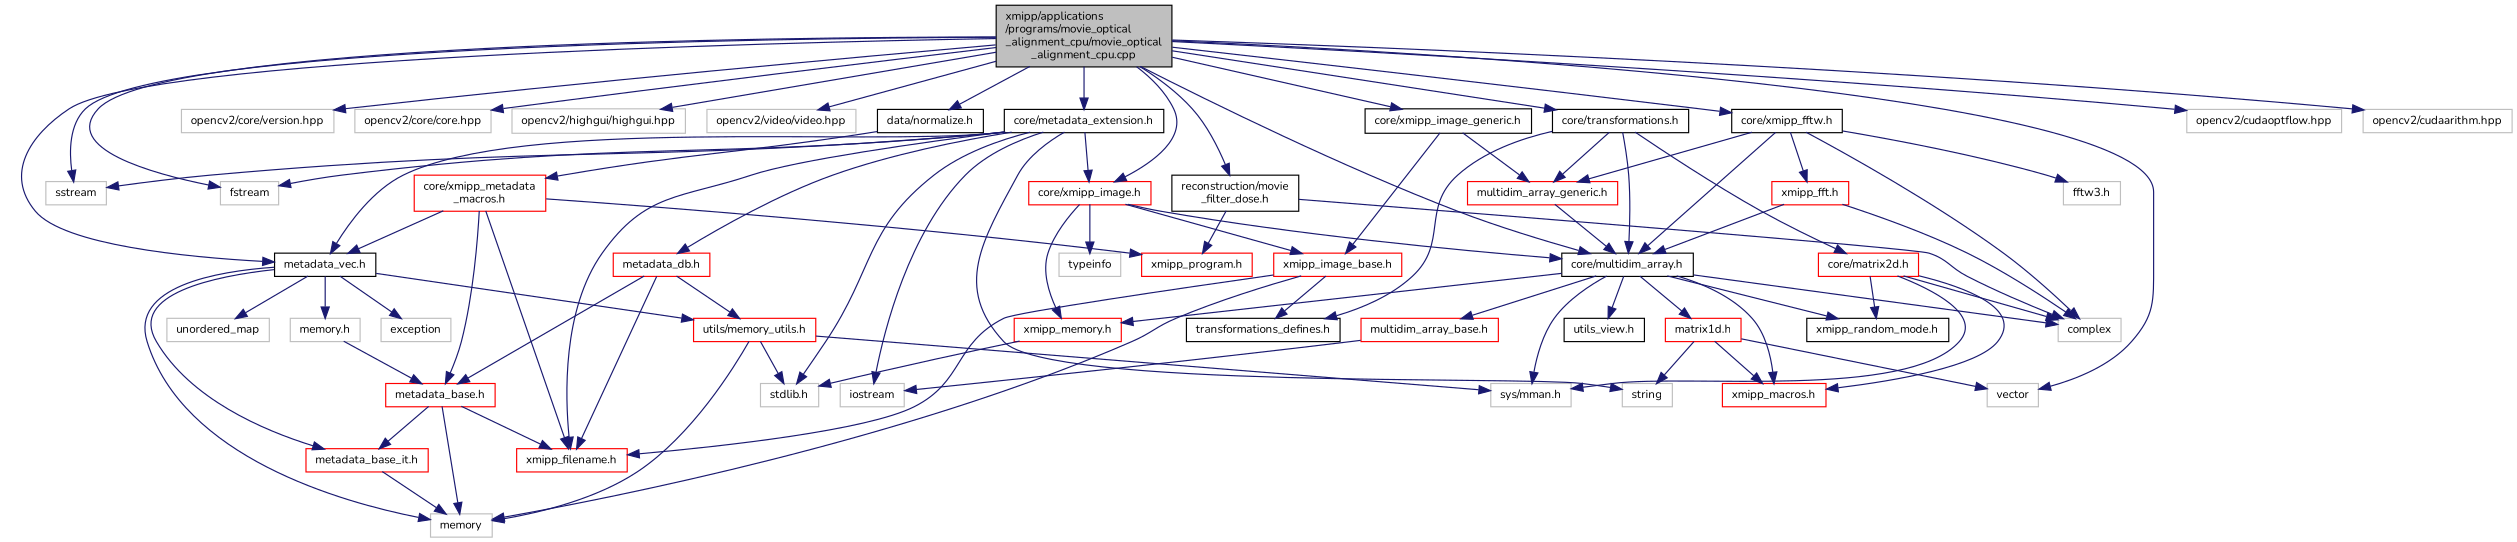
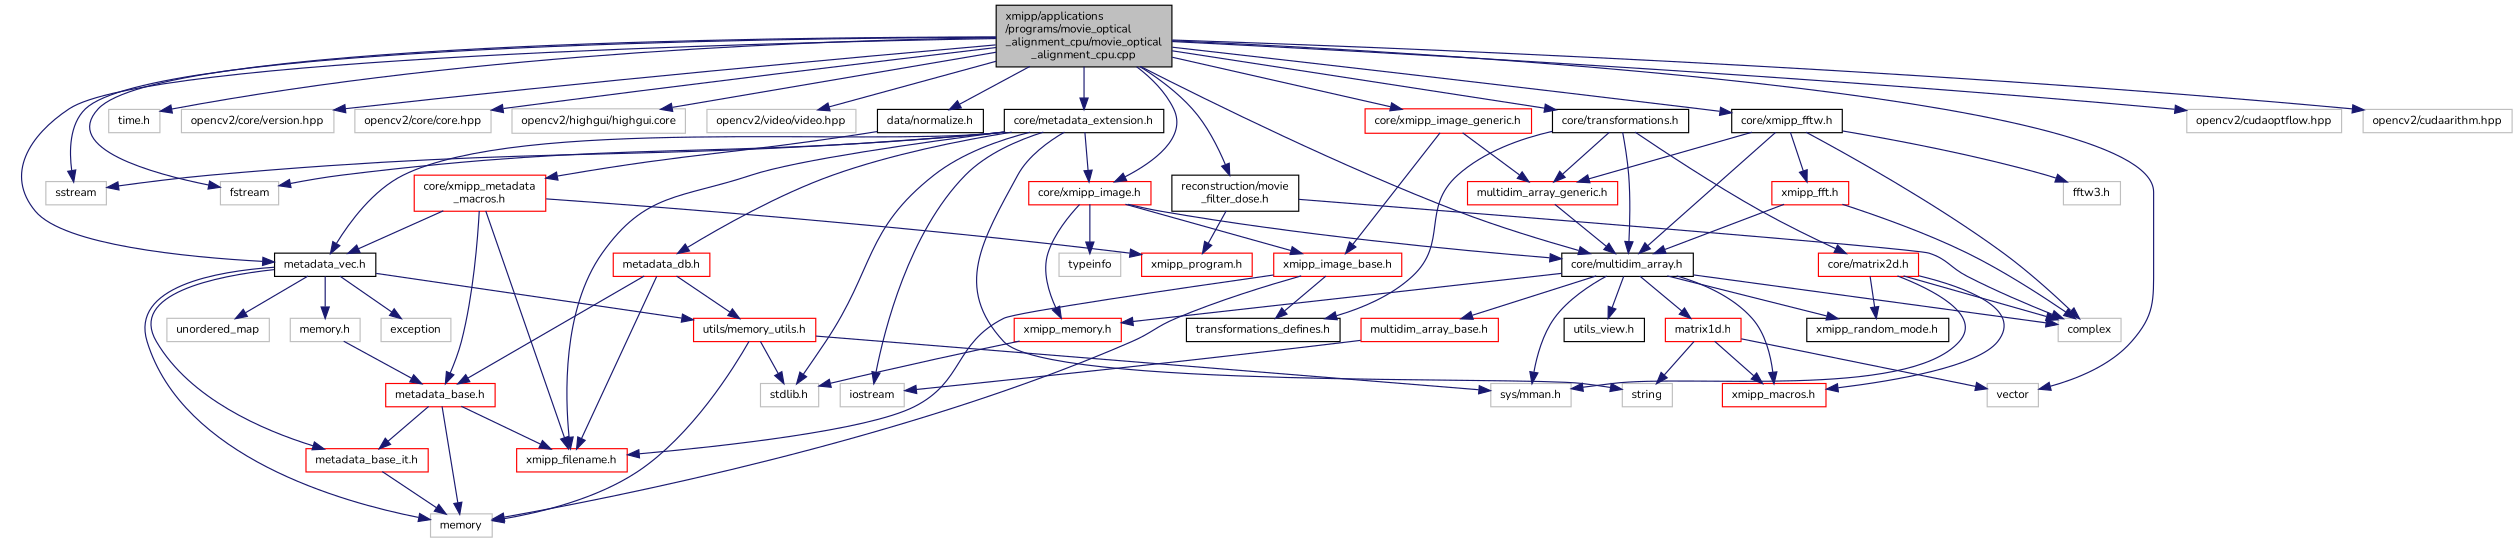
none -> (134, 121)
(599, 121) -> (599, 121)
(1448, 121) -> (1448, 121)
